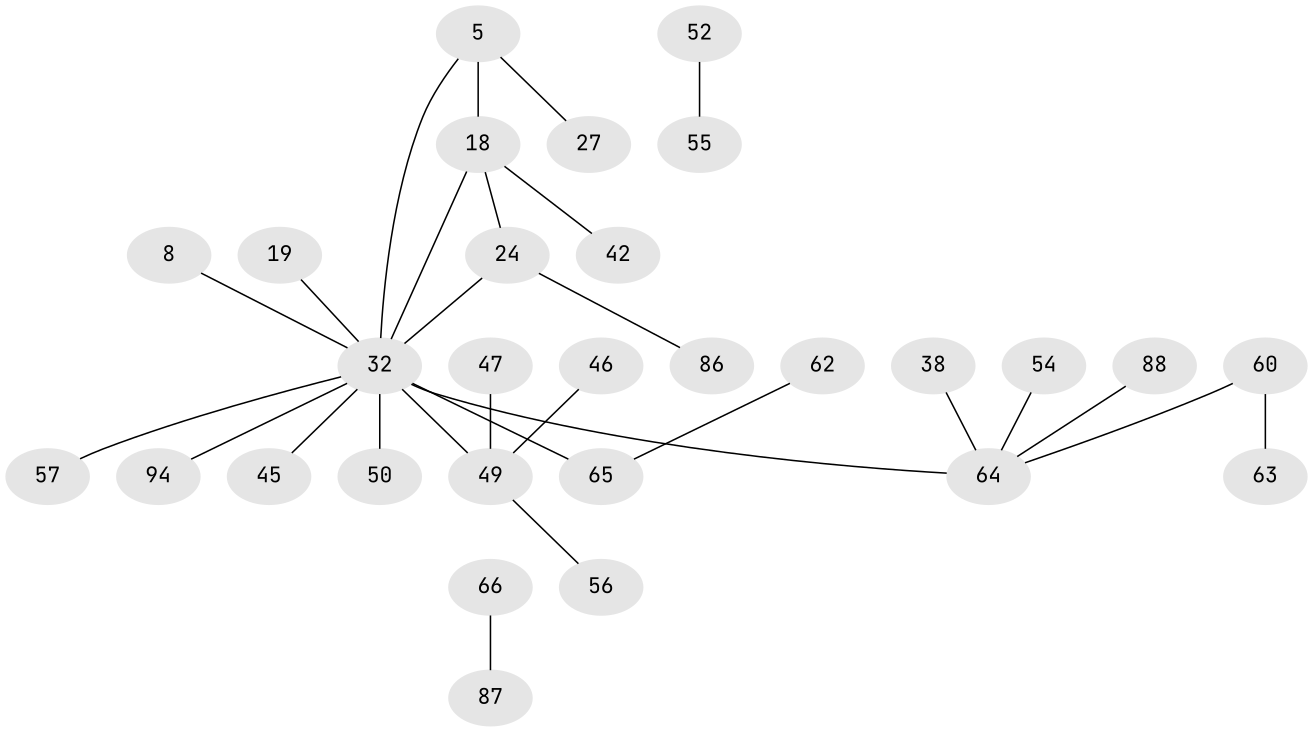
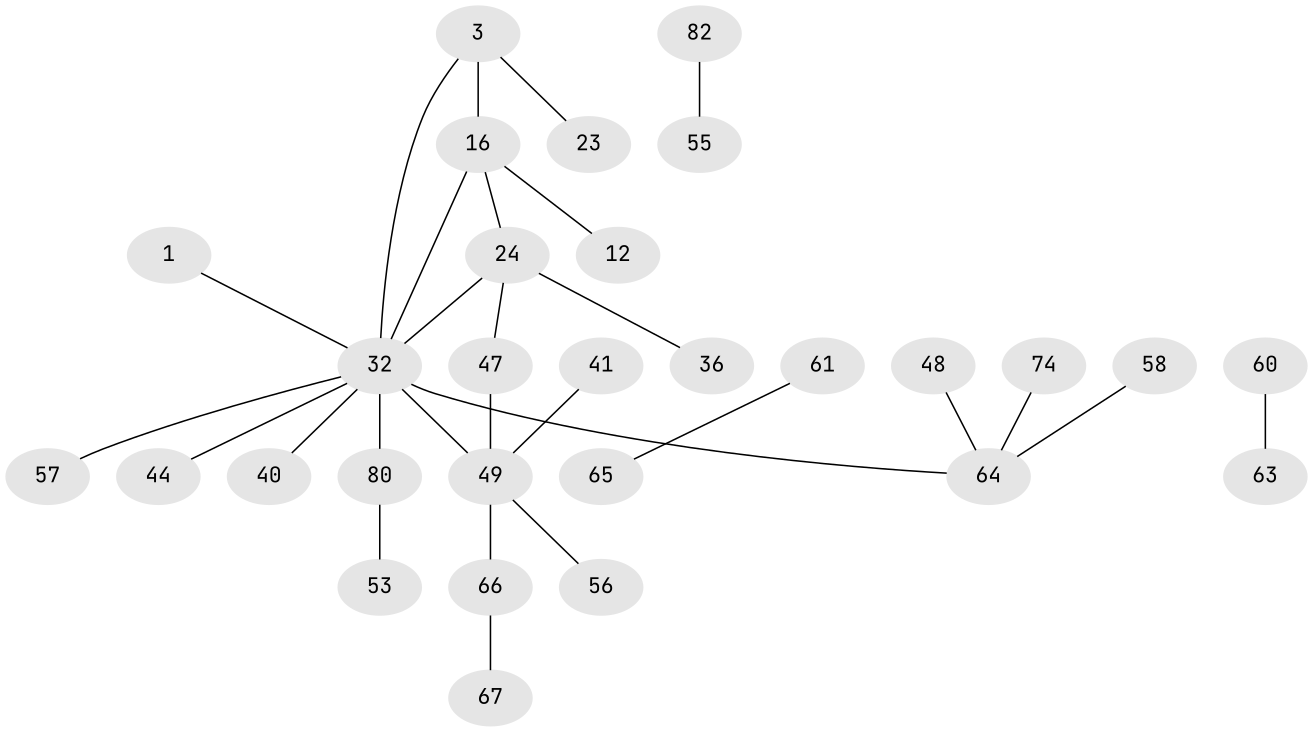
(478, 34) -> (478, 34)
(700, 34) -> (700, 34)
(478, 145) -> (478, 145)
(589, 145) -> (589, 145)
(169, 255) -> (169, 255)
(280, 255) -> none
(618, 255) -> (618, 255)
none -> (499, 310)
(601, 366) -> (601, 366)
(712, 366) -> (712, 366)
(823, 366) -> (823, 366)
(933, 366) -> (933, 366)
(1044, 366) -> (1044, 366)
(1155, 366) -> (1155, 366)
(479, 416) -> none
(1130, 425) -> none
(158, 477) -> (158, 477)
(269, 477) -> (269, 477)
(380, 477) -> (380, 477)
none -> (490, 532)
none -> (380, 587)
(490, 698) -> (490, 698)
